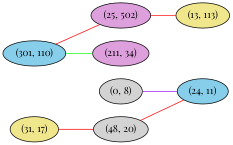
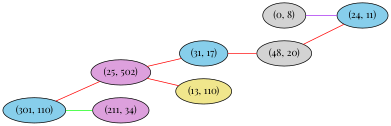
(203, 15) -> (204, 91)
none -> (164, 62)
(34, 129) -> (204, 53)
